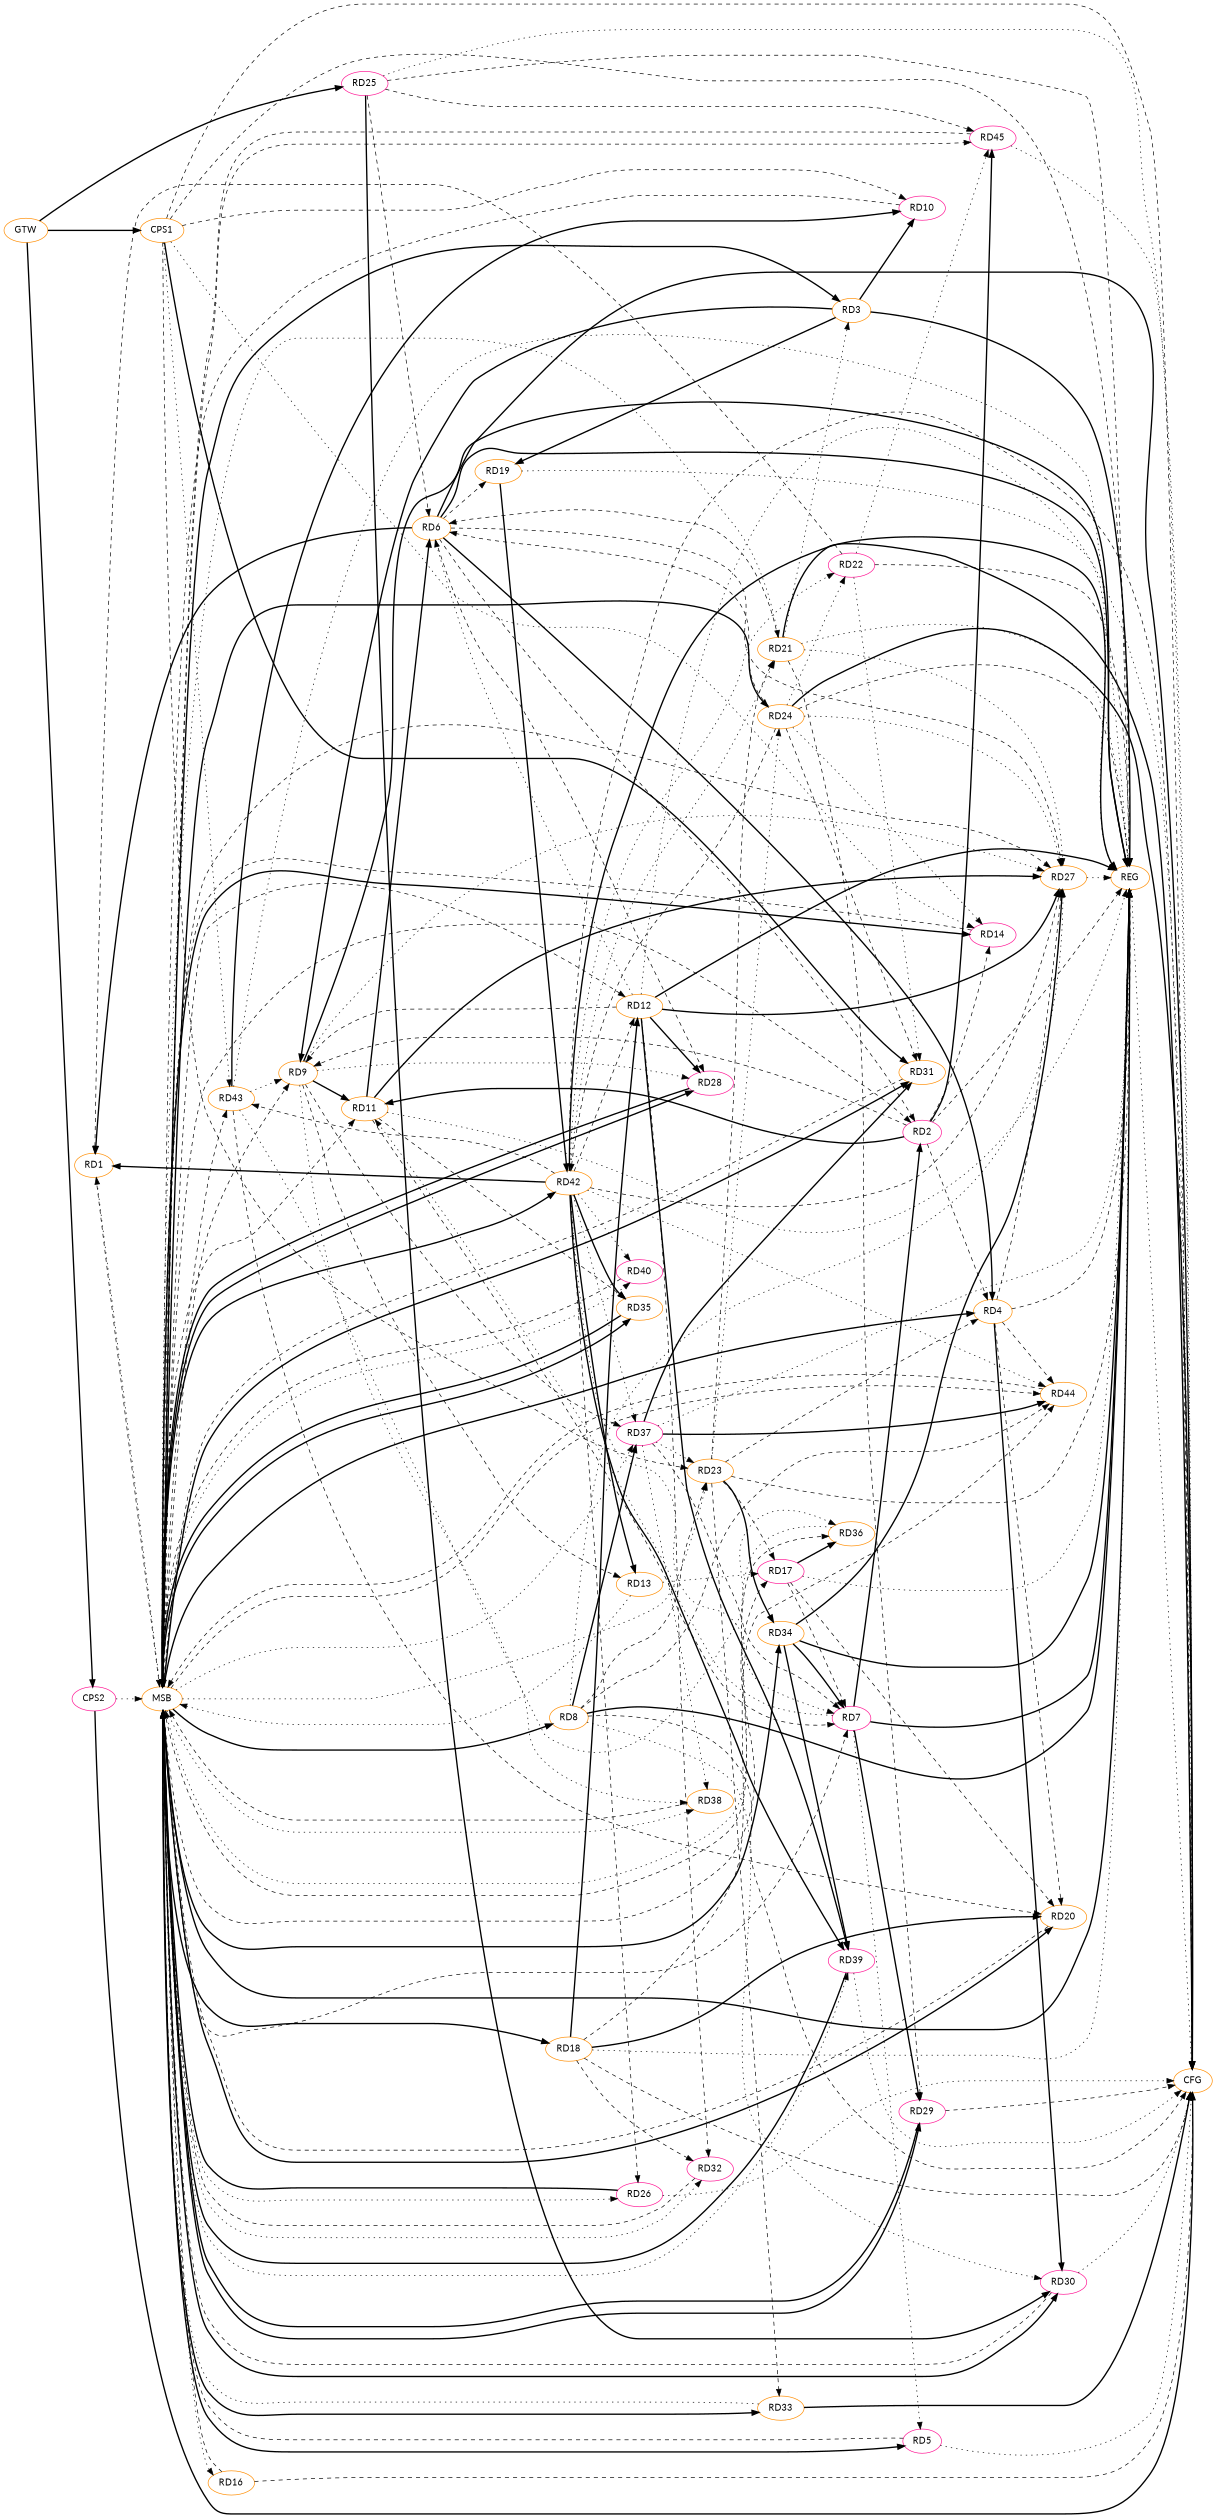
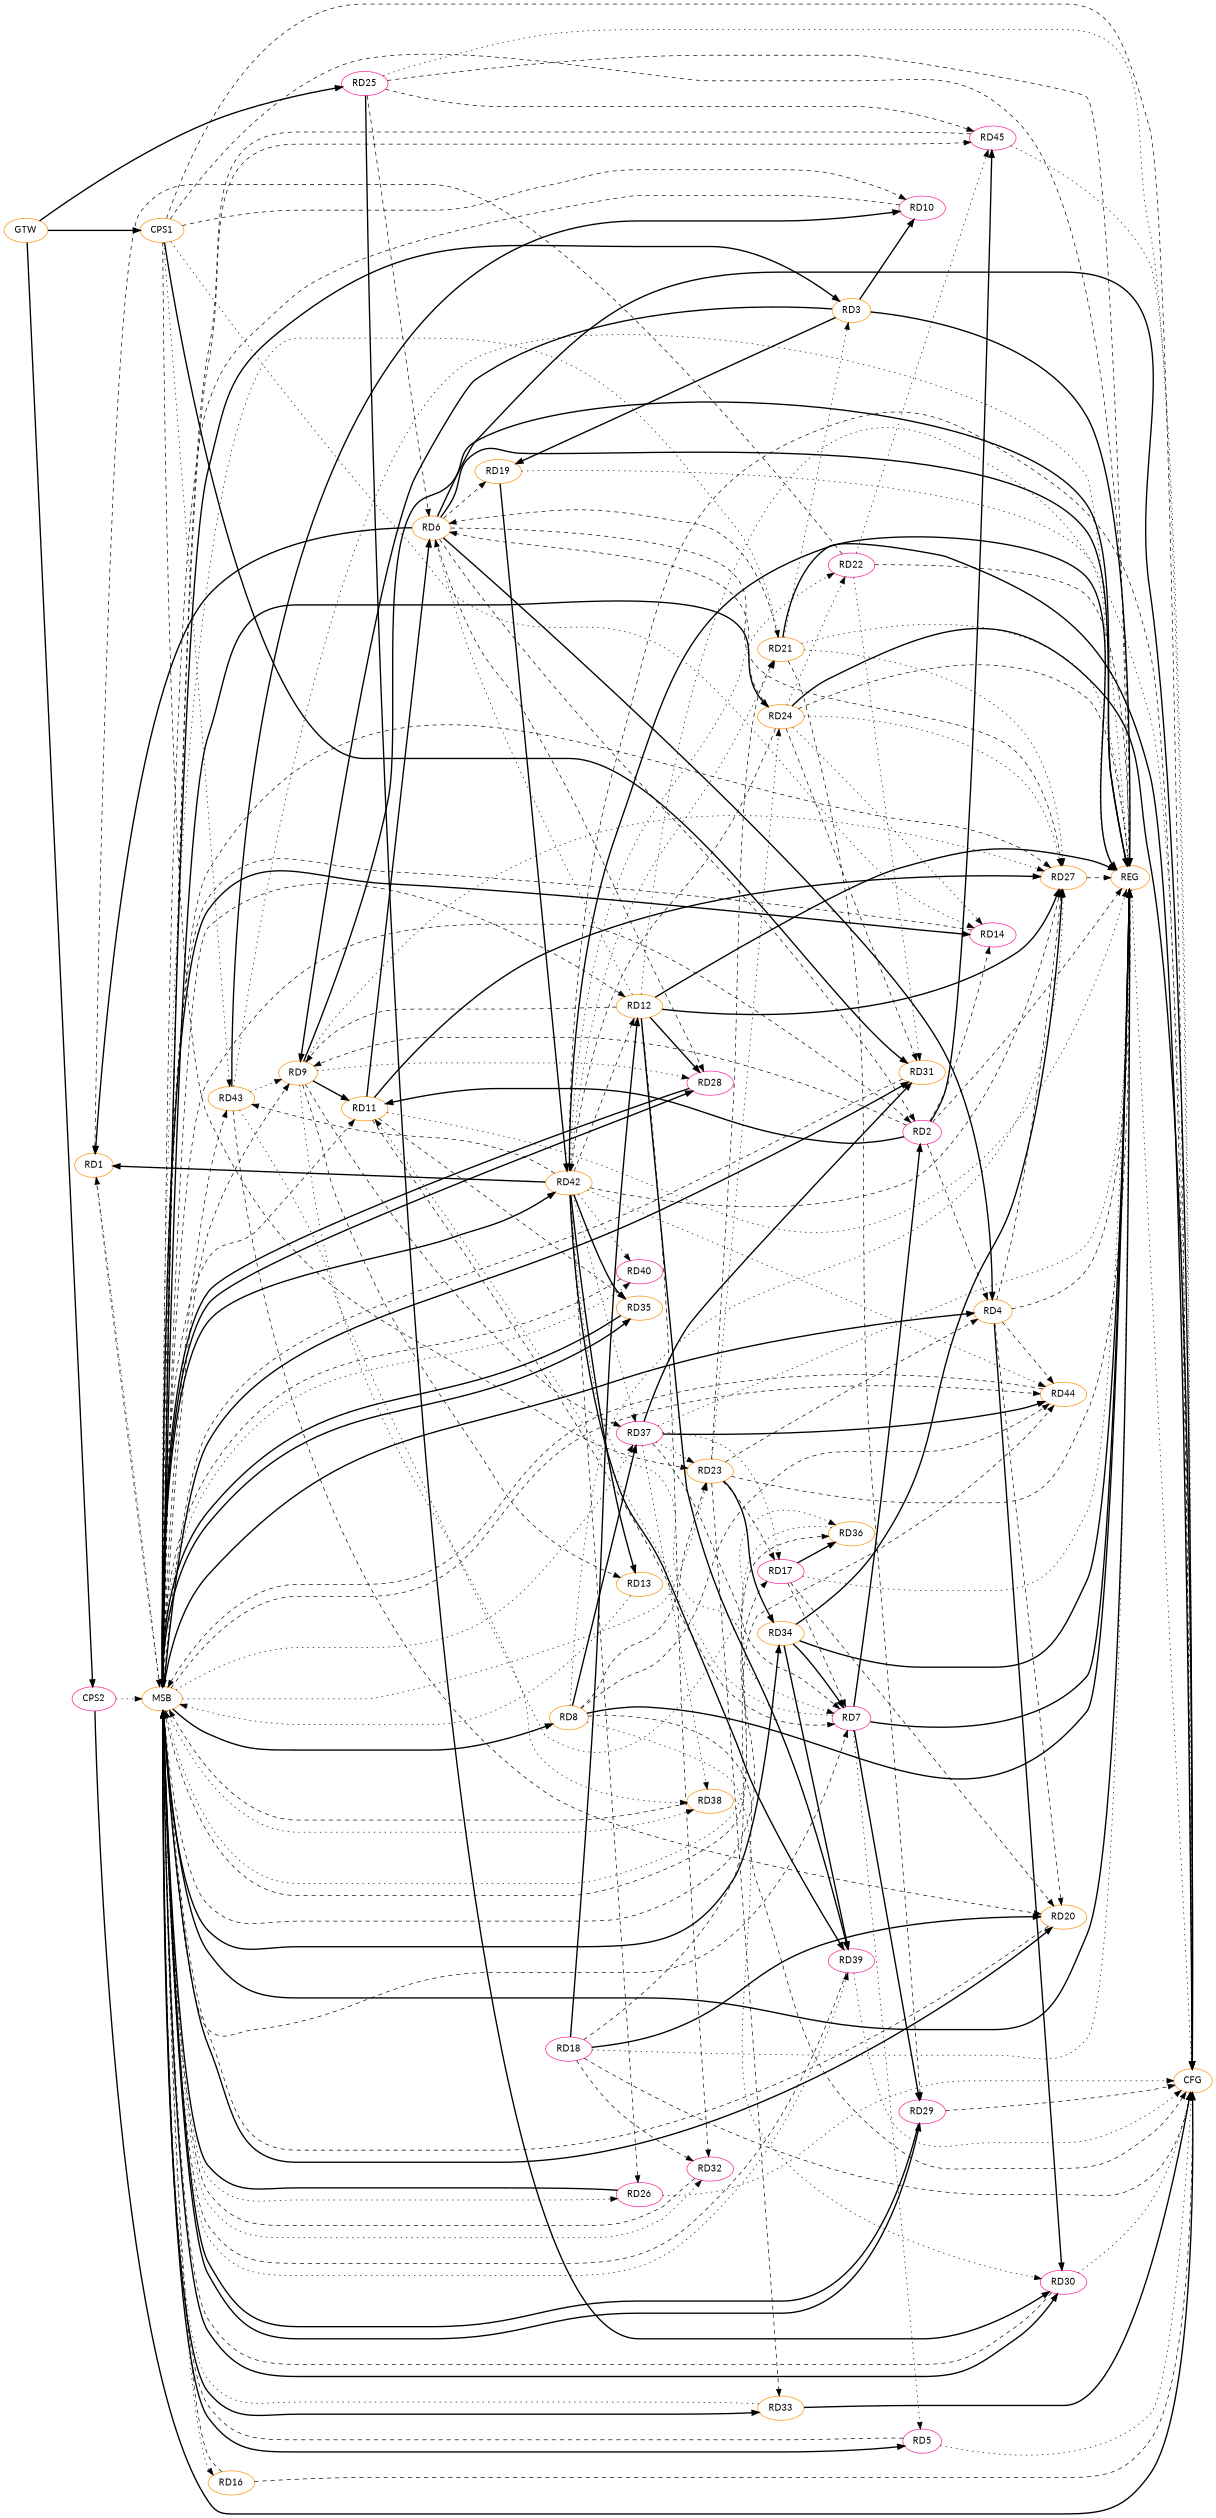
(1095, 878) -> (1095, 878)
(702, 1579) -> (746, 1466)
(223, 2019) -> none
(569, 2049) -> (569, 2049)
(342, 2263) -> (342, 2263)
